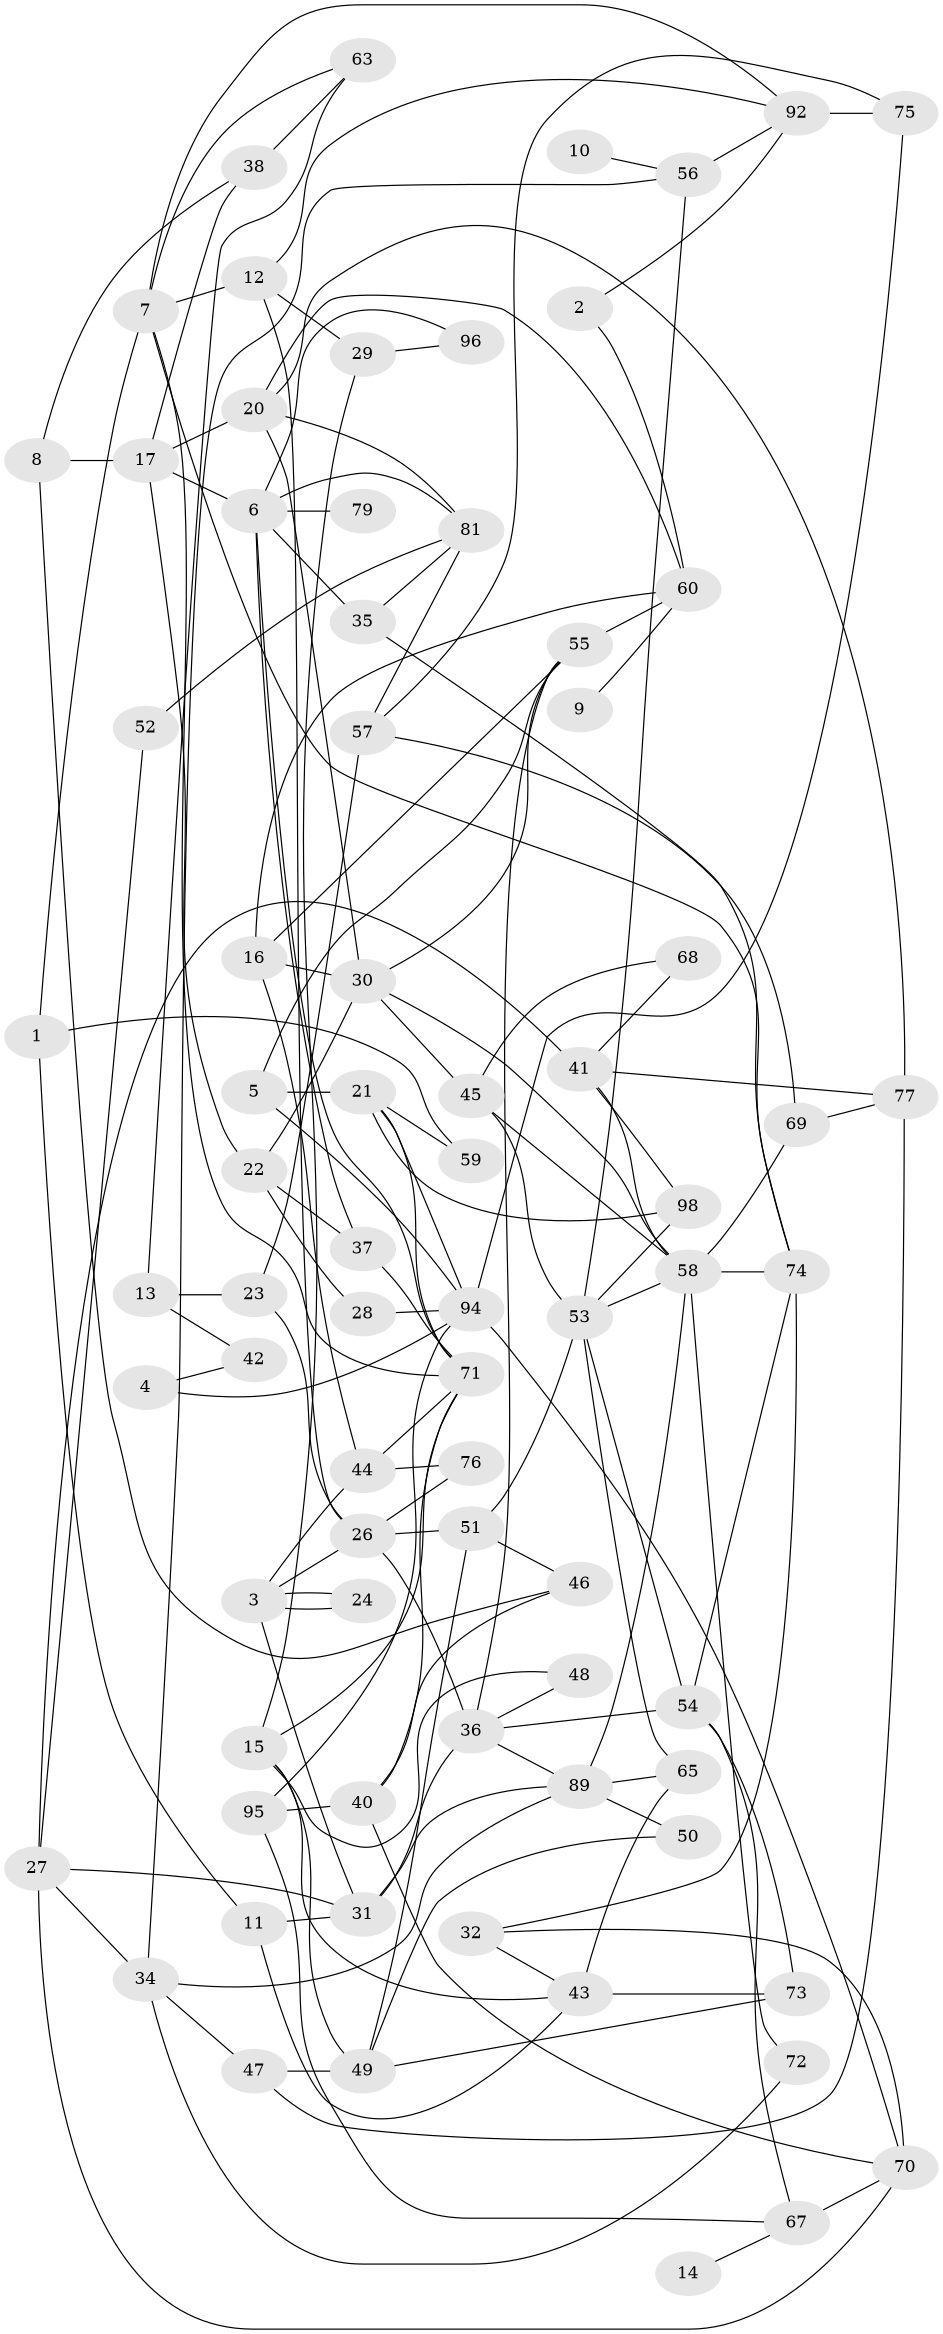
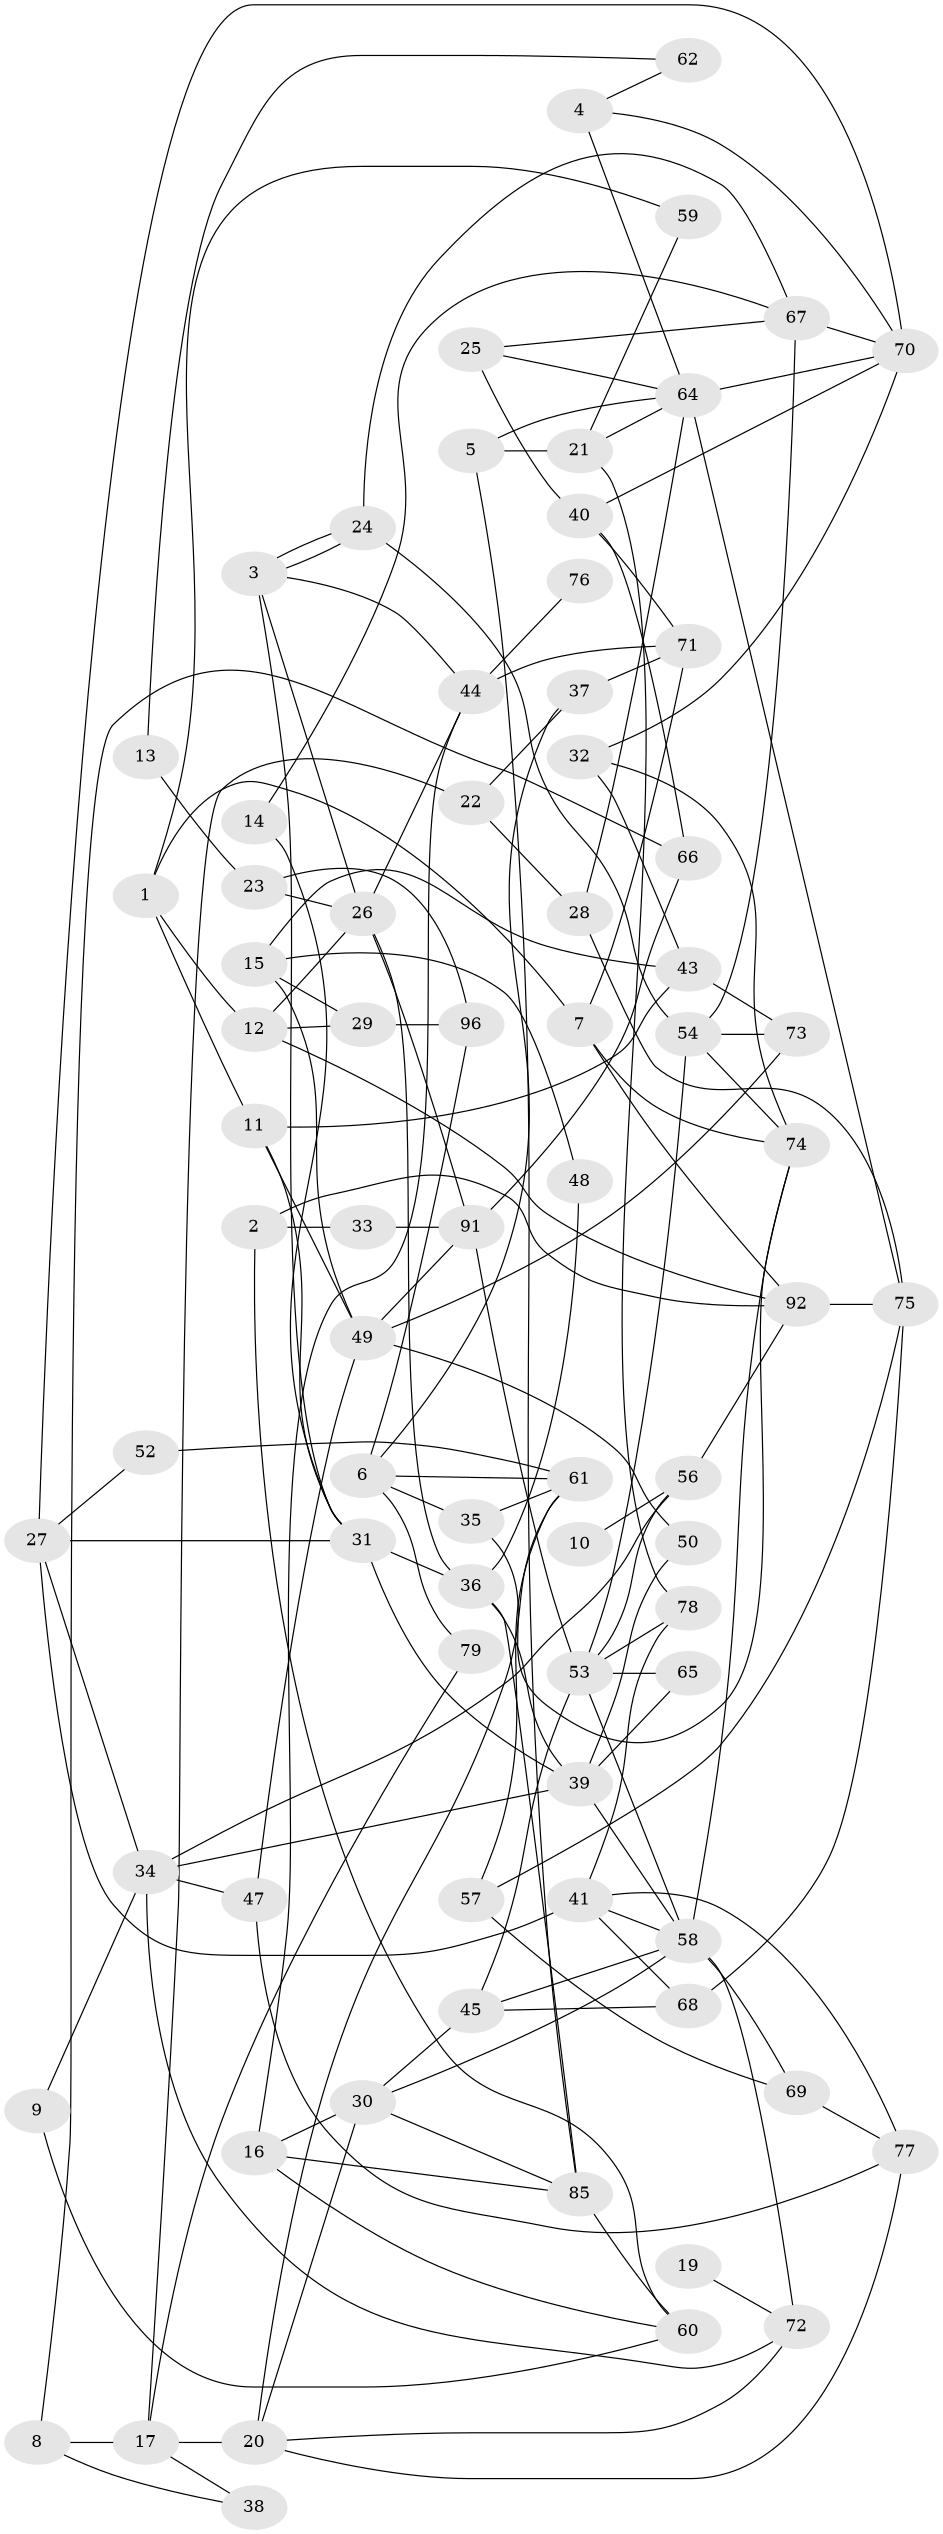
(363, 60) -> none
none -> (777, 187)
none -> (509, 196)
(202, 294) -> (189, 955)
(505, 311) -> (549, 2433)
(191, 481) -> (260, 2029)
(471, 530) -> (580, 1479)
(580, 645) -> (580, 2194)
(319, 1016) -> (407, 890)
(321, 1063) -> none
none -> (763, 1088)
(333, 1131) -> none
none -> (309, 1181)
(688, 1207) -> (688, 1608)
none -> (363, 1227)
(416, 1228) -> none
none -> (311, 1236)
(471, 1309) -> (688, 395)
(254, 1360) -> (688, 60)
(408, 1506) -> (417, 803)
(471, 1529) -> (471, 1227)
(580, 1584) -> (688, 858)
(369, 1667) -> none
none -> (869, 1683)
(580, 1719) -> (529, 729)
(580, 1787) -> (580, 1784)
(254, 1813) -> (471, 350)
(619, 1877) -> none
none -> (92, 1992)
none -> (688, 2266)
